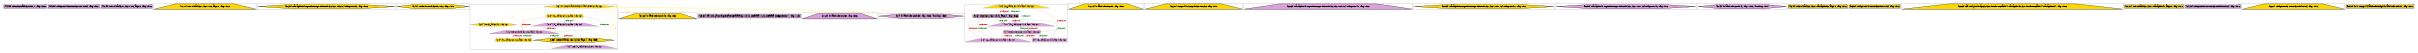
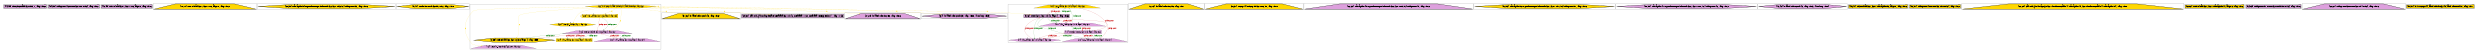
(2293, 7) -> (2354, 7)
(565, 20) -> (619, 35)
(987, 28) -> (1026, 26)
(1050, 40) -> (1035, 40)
